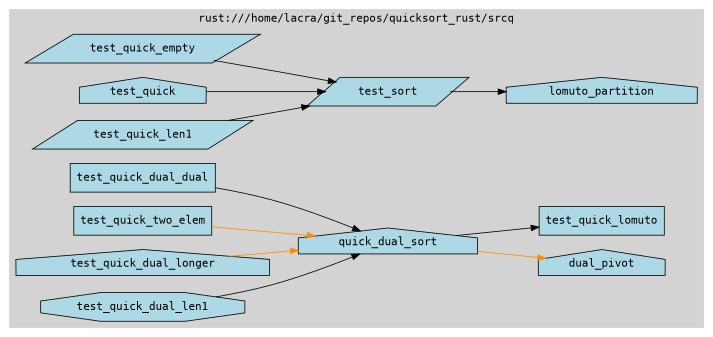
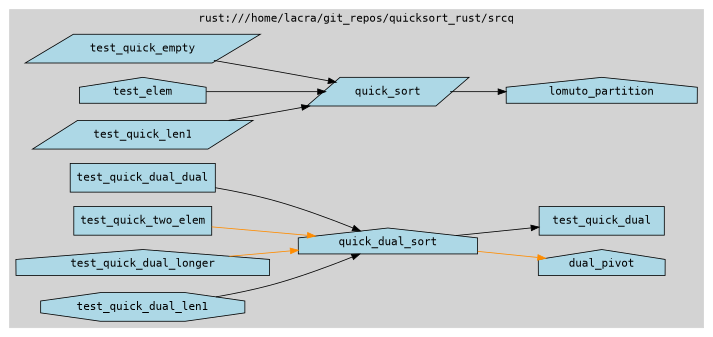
(143, 92) -> (143, 92)
(388, 92) -> (388, 92)
(602, 221) -> (602, 221)
